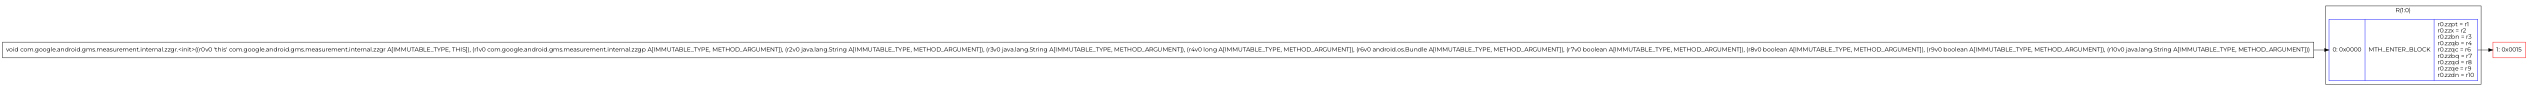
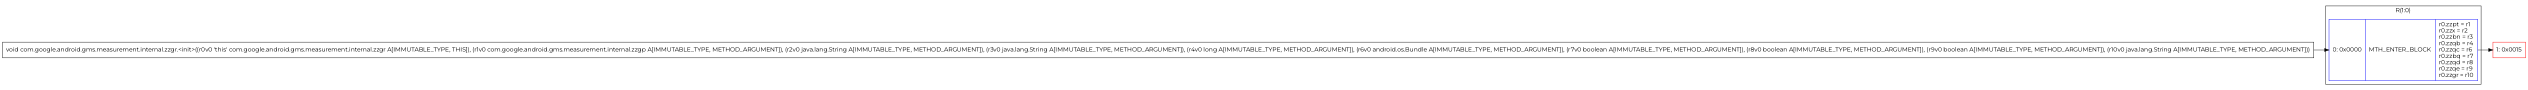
(2456, 75) -> (2456, 75)
